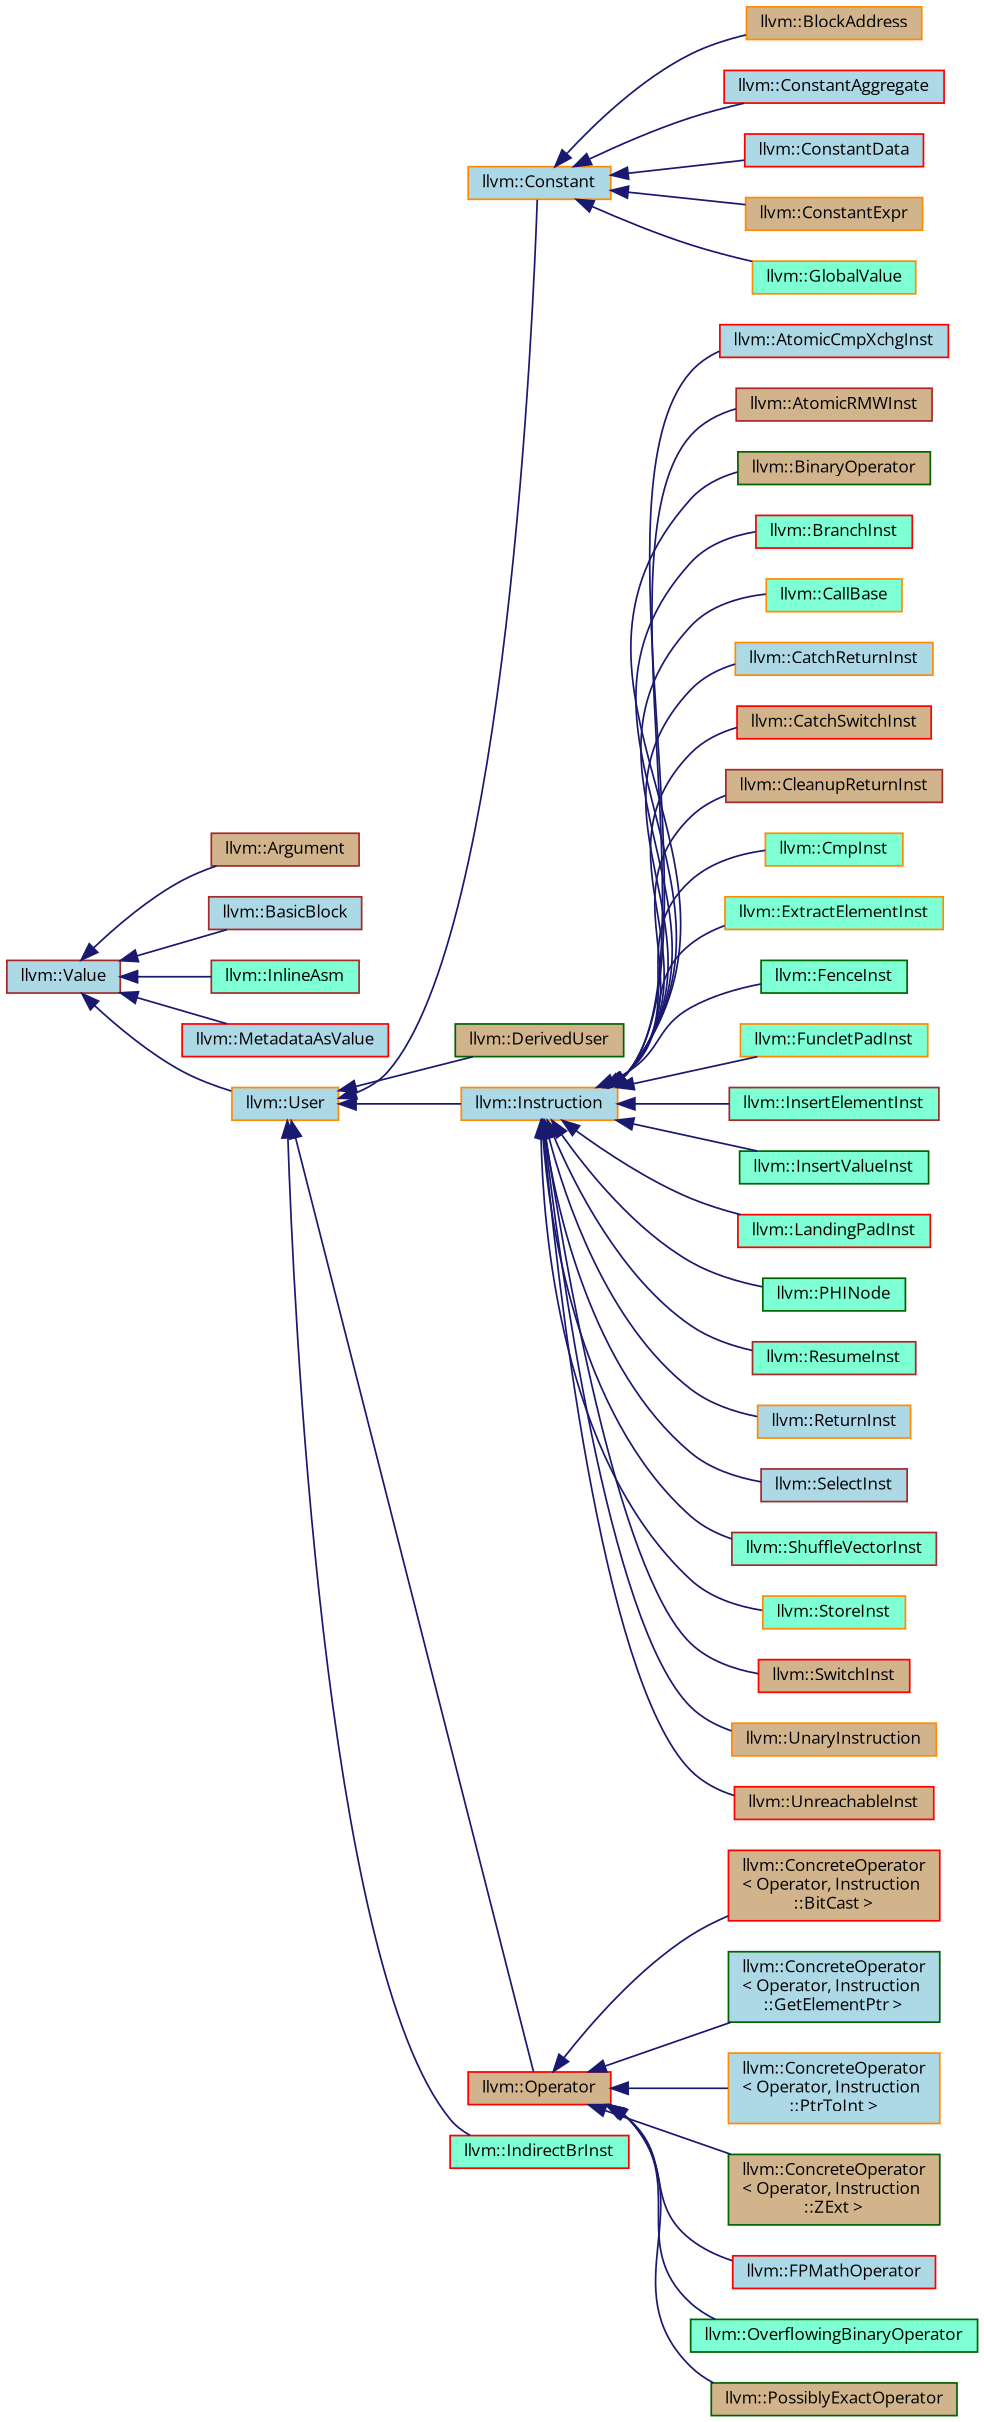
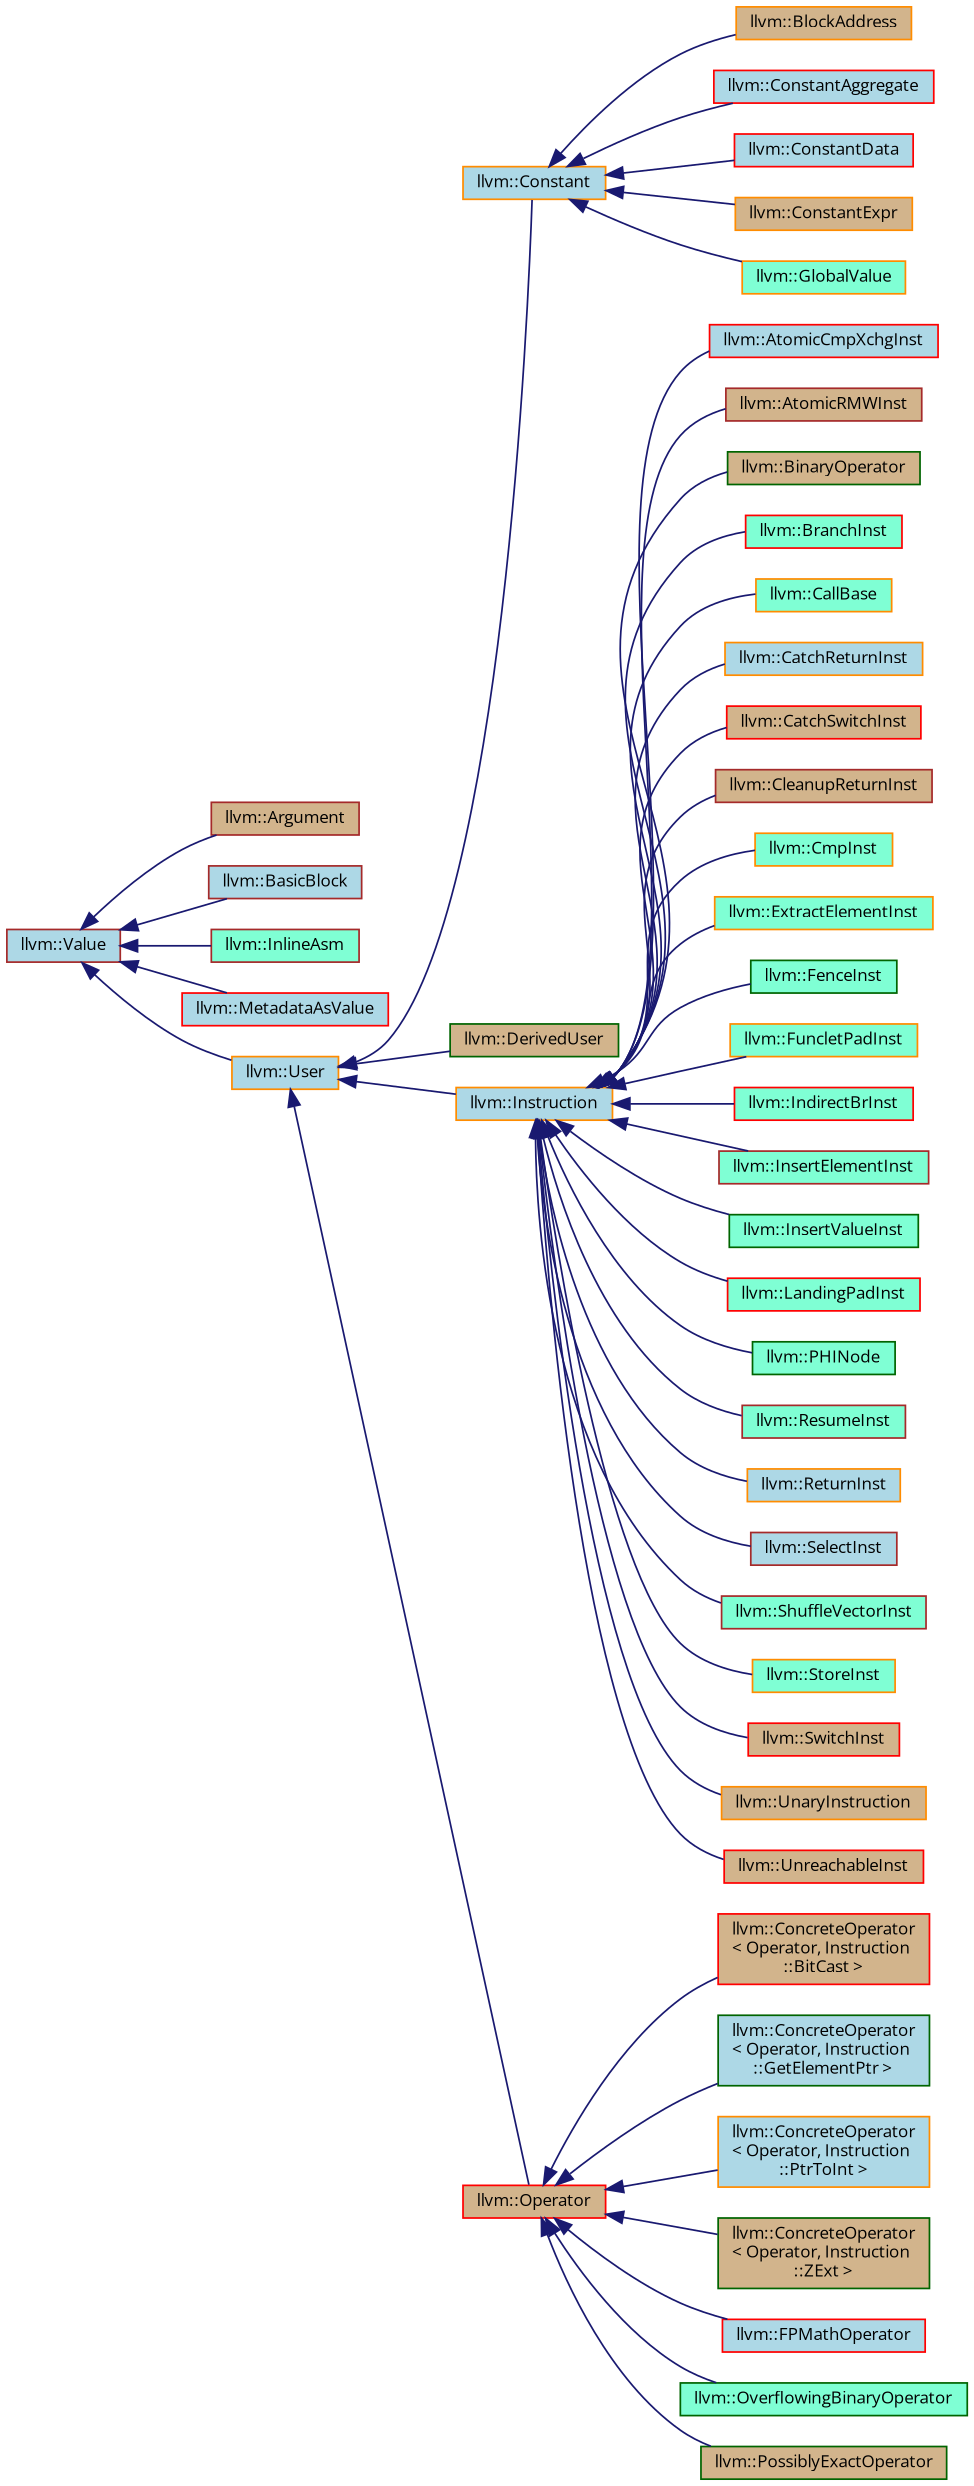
(326, 1651) -> (682, 1104)
